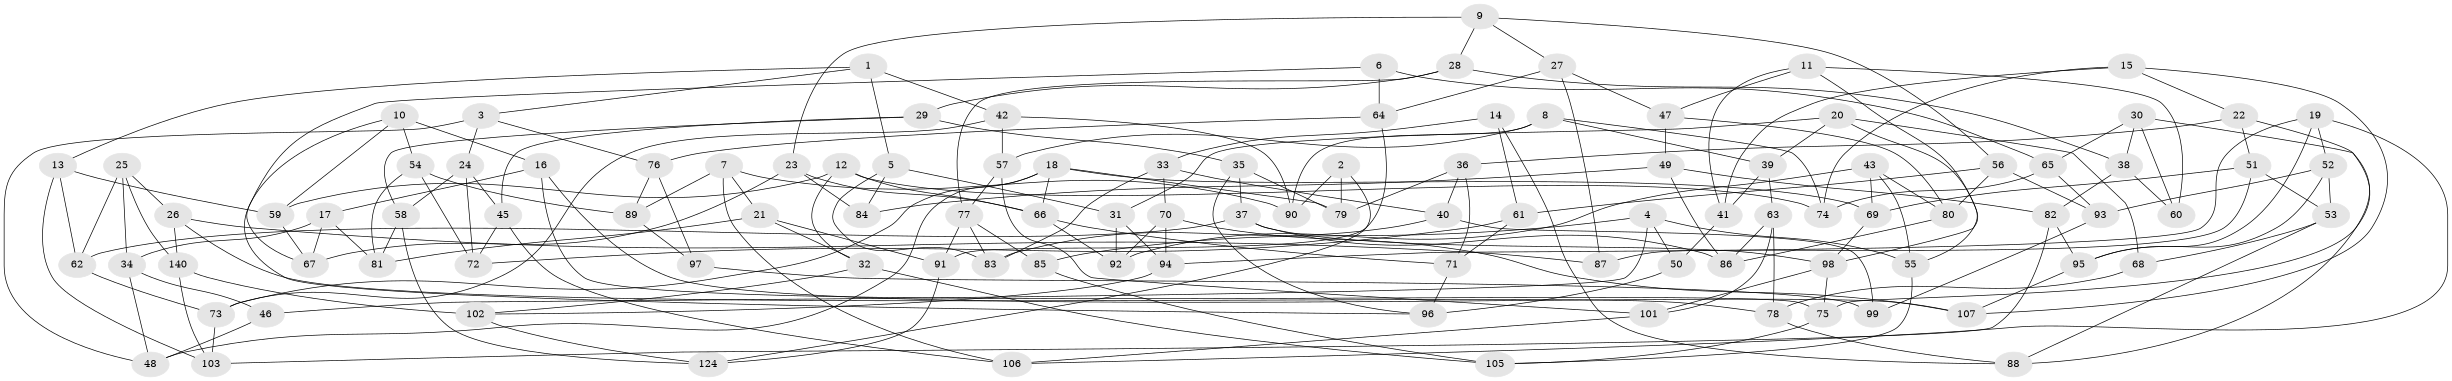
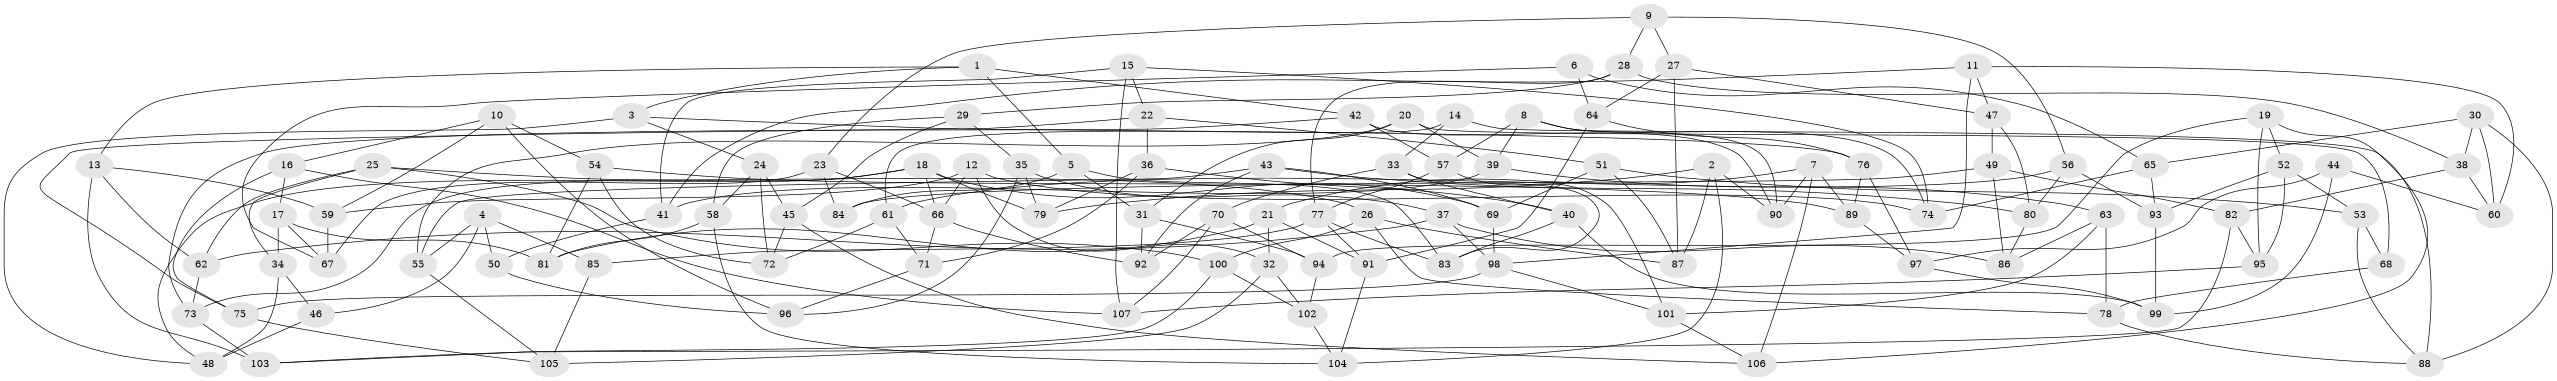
none -> (2334, 166)
none -> (1699, 216)
(178, 265) -> (1218, 265)
(708, 364) -> (1338, 364)
